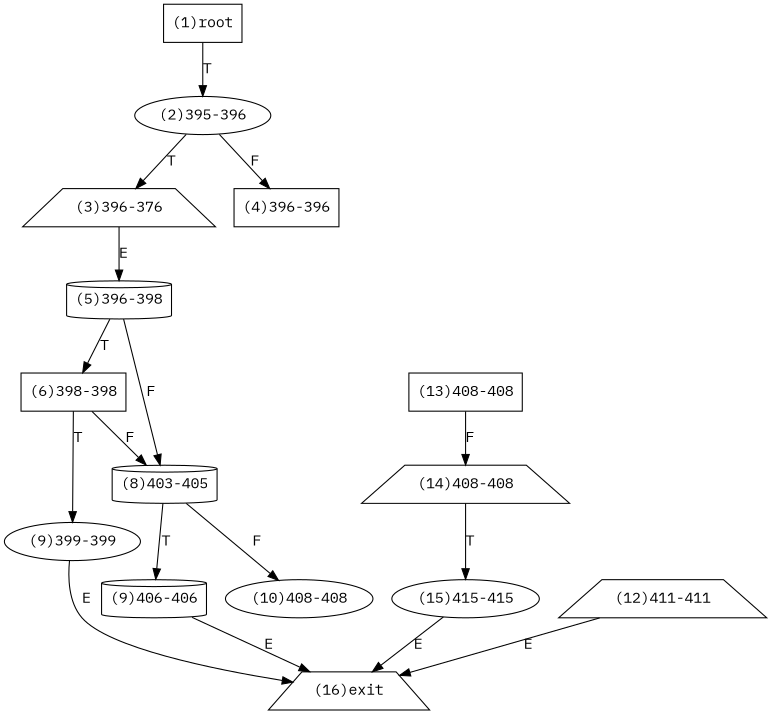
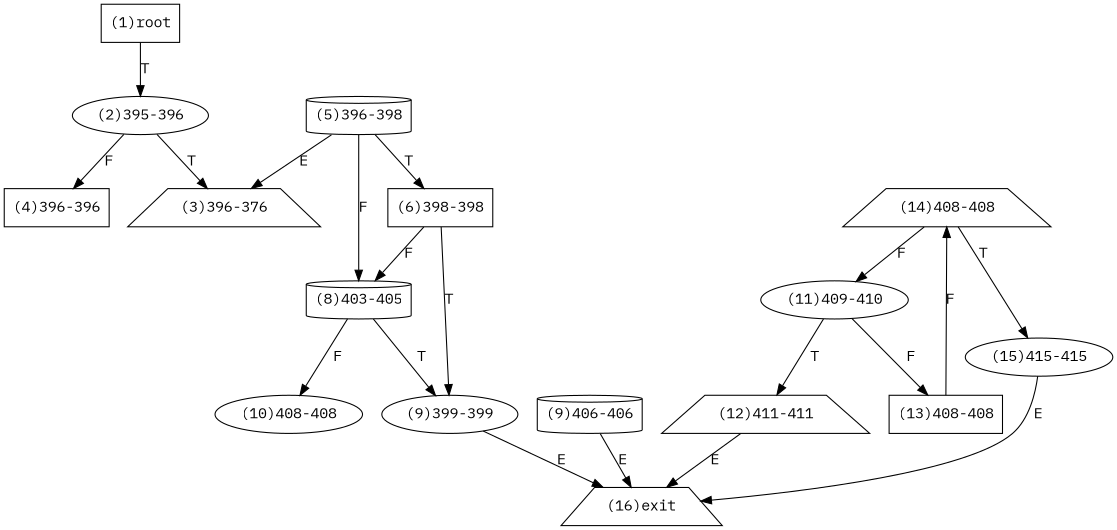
(119, 248) -> (296, 159)
none -> (835, 300)
(160, 536) -> (401, 353)
